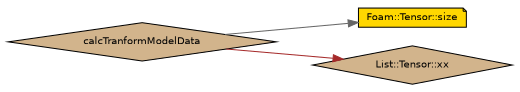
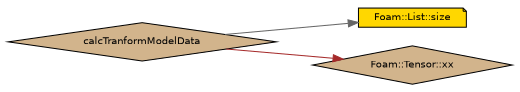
(412, 18) -> (412, 18)
(412, 65) -> (412, 65)
